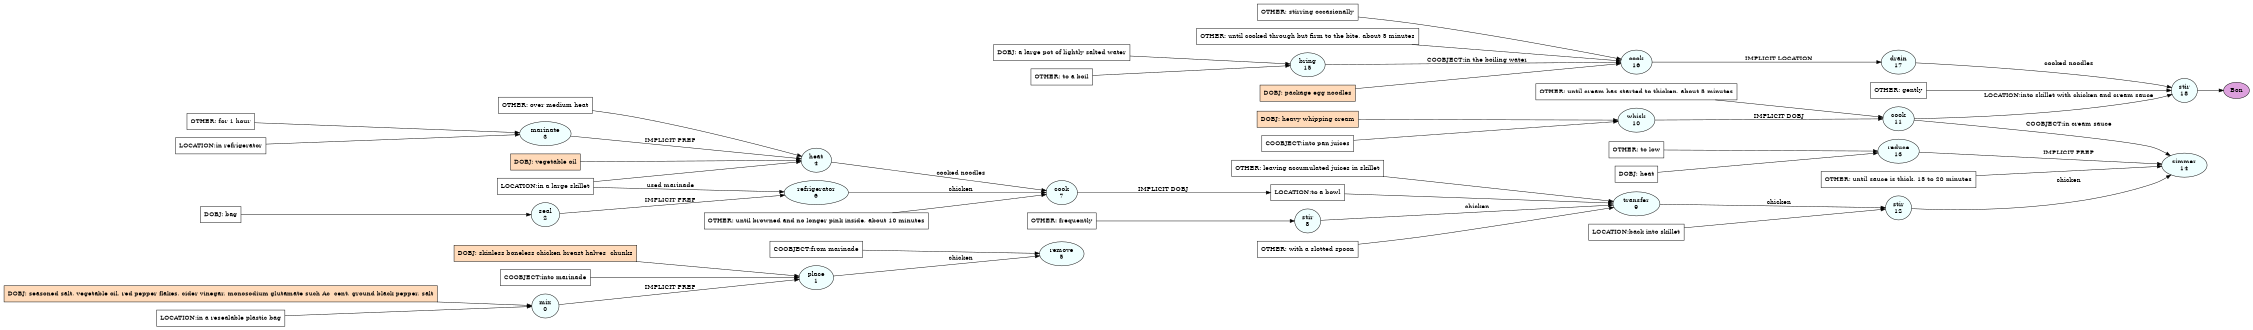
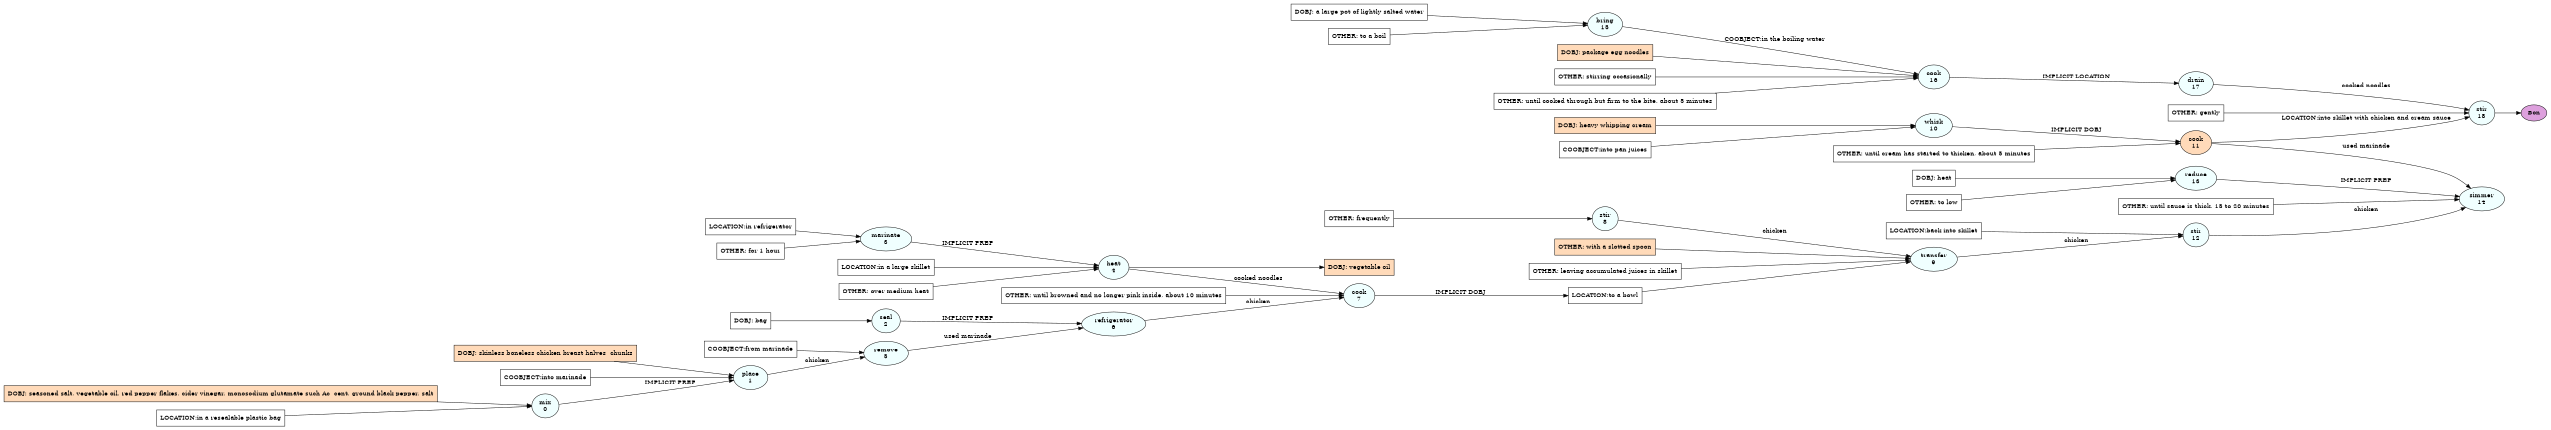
(1899, 119) -> (2196, 143)
(2069, 124) -> (2366, 146)
(688, 161) -> (1224, 267)
(687, 190) -> (993, 339)
(1308, 249) -> (1605, 247)
